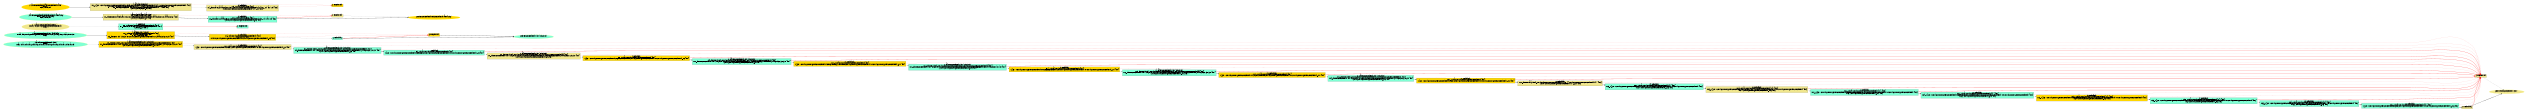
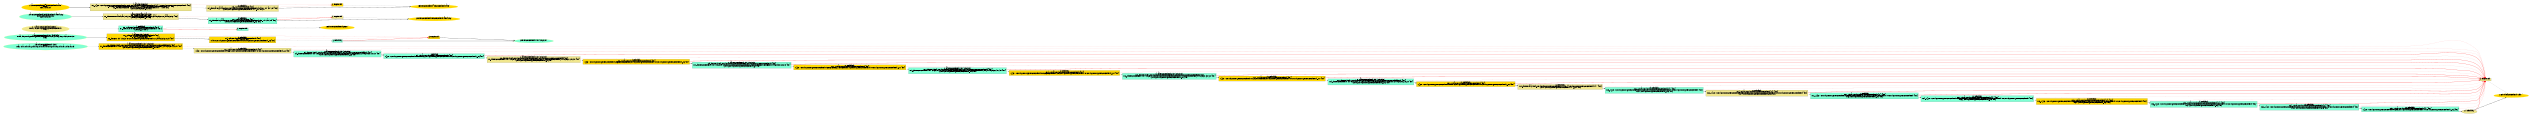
none -> (434, 7)
none -> (337, 28)
(2507, 92) -> (2511, 96)
(2467, 107) -> (2469, 112)
